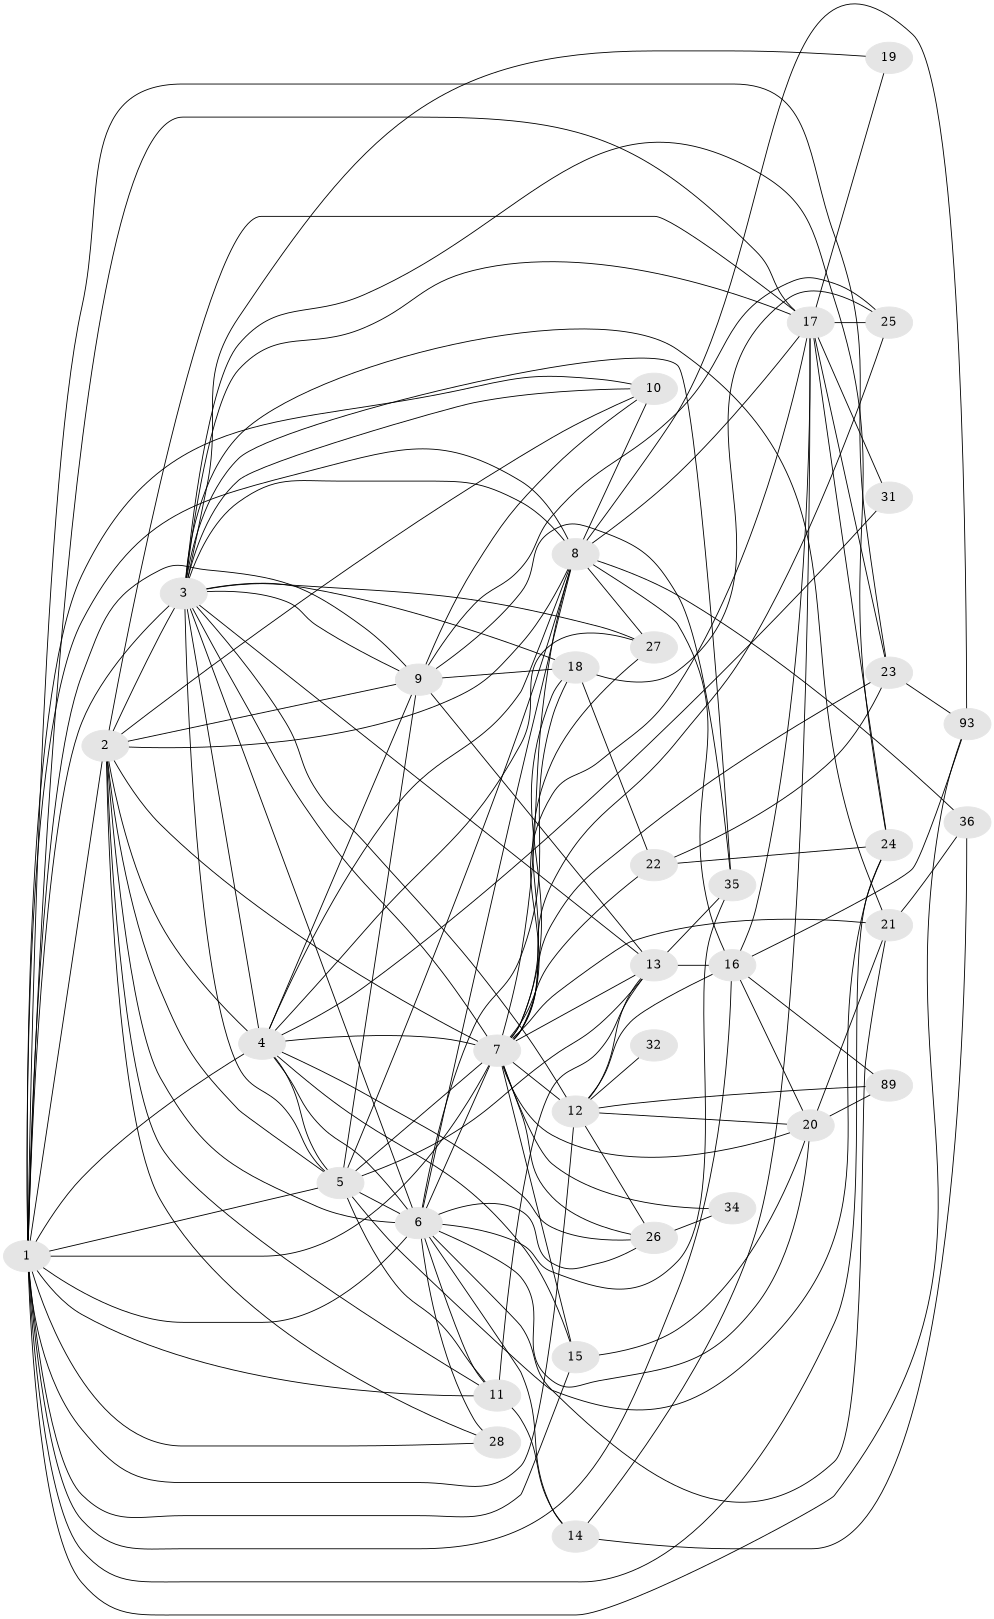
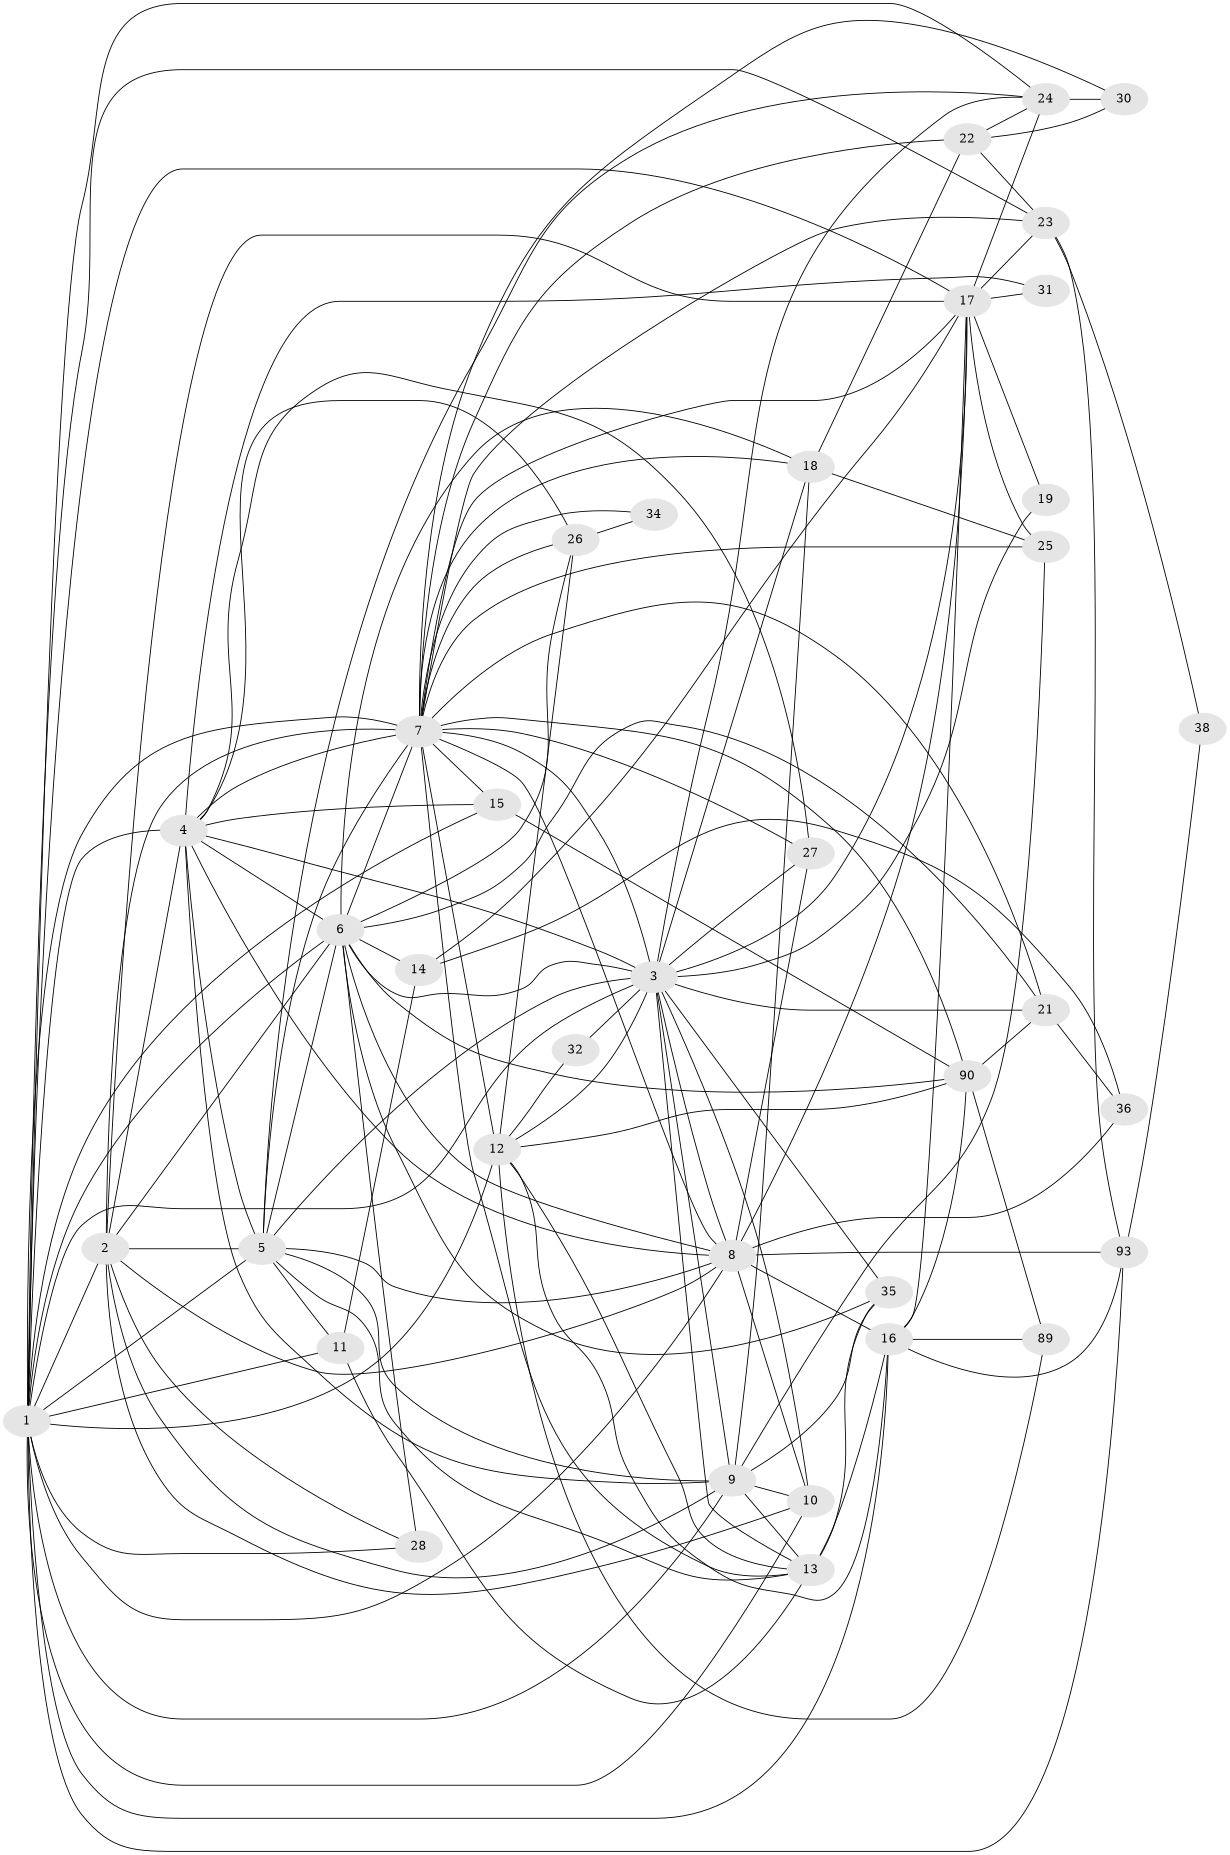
none -> (1124, 99)
(143, 669) -> (614, 1015)
none -> (1203, 729)
(811, 1126) -> (967, 1076)
(164, 1150) -> none
(450, 1312) -> none
